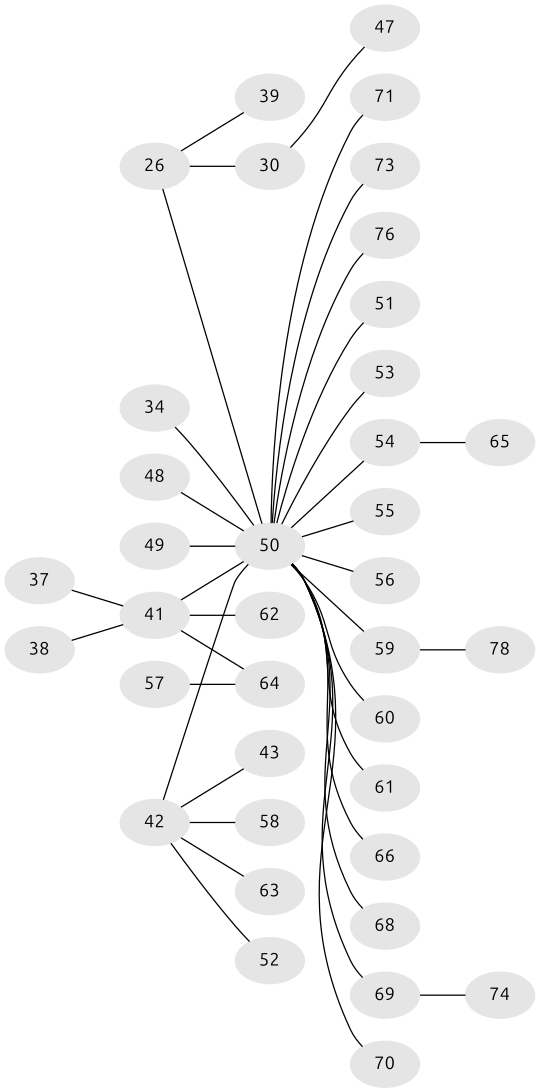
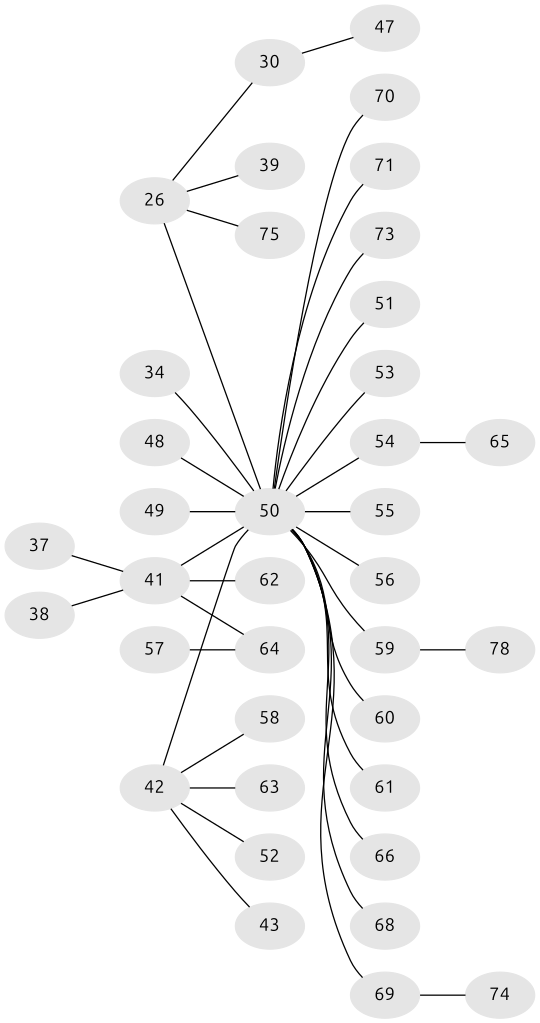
none -> (270, 235)
(385, 235) -> none
